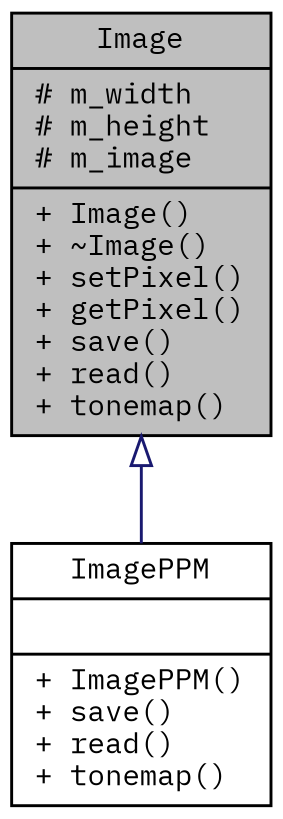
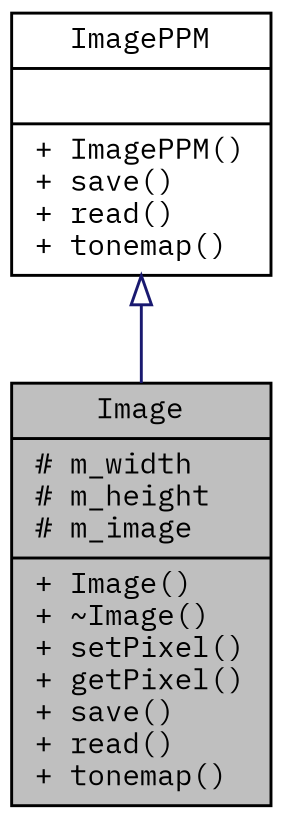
(141, 505) -> (141, 344)
